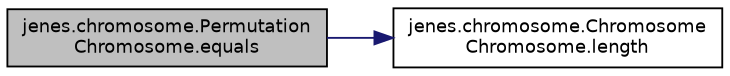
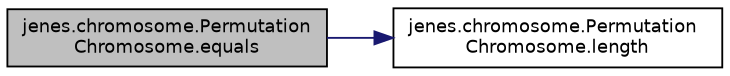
(558, 38) -> (558, 38)
